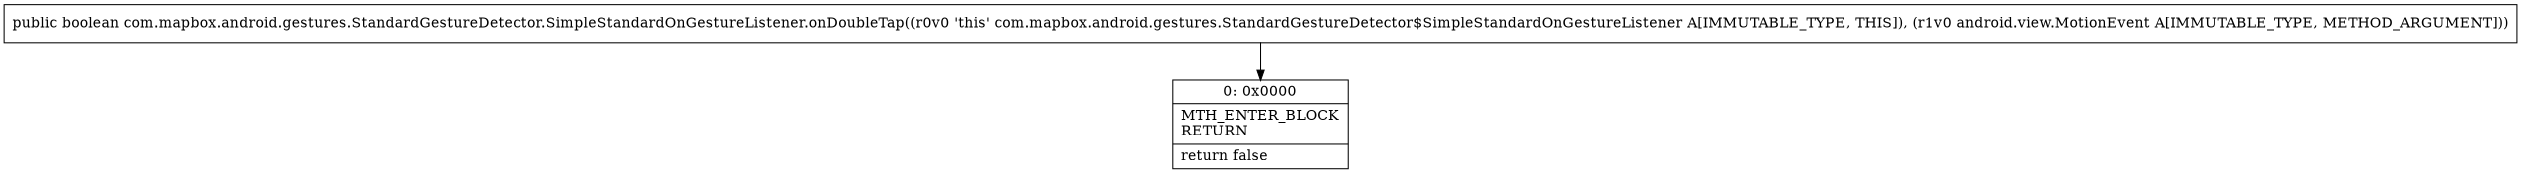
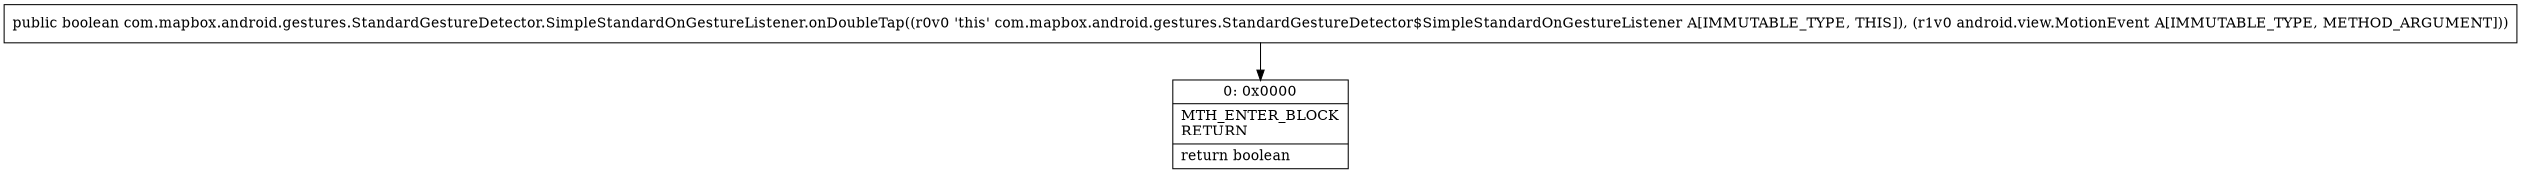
(1225, 156) -> (1236, 156)
